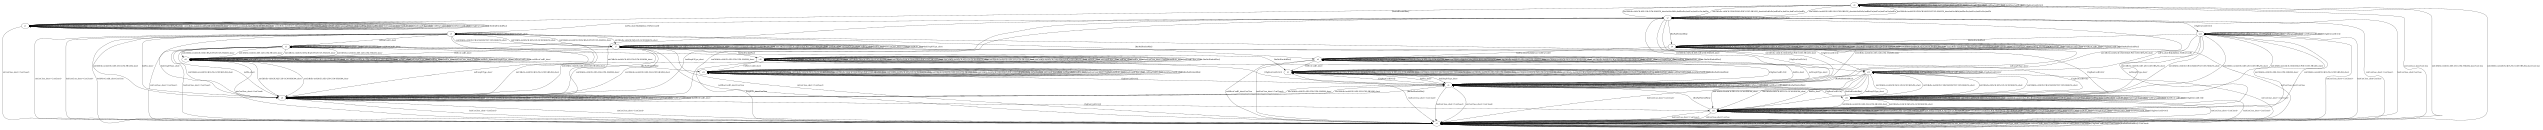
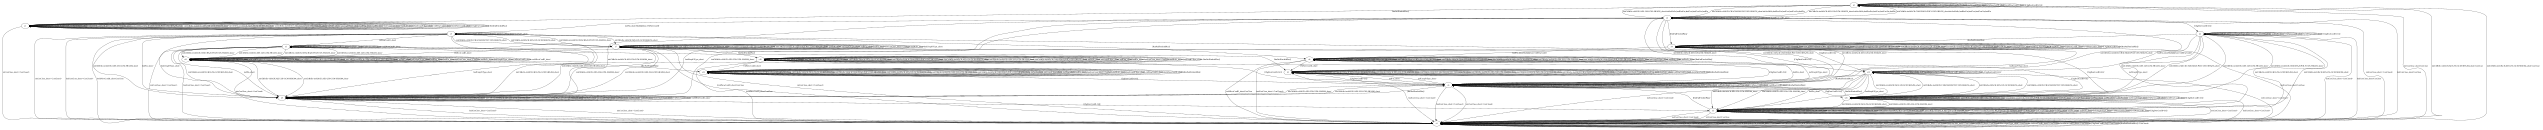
(757, 91) -> (760, 91)
